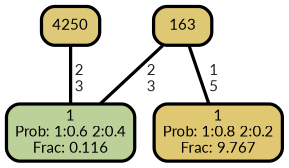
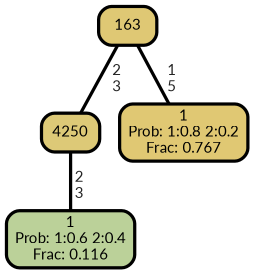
(131, 75) -> (99, 79)
(218, 133) -> (184, 133)
